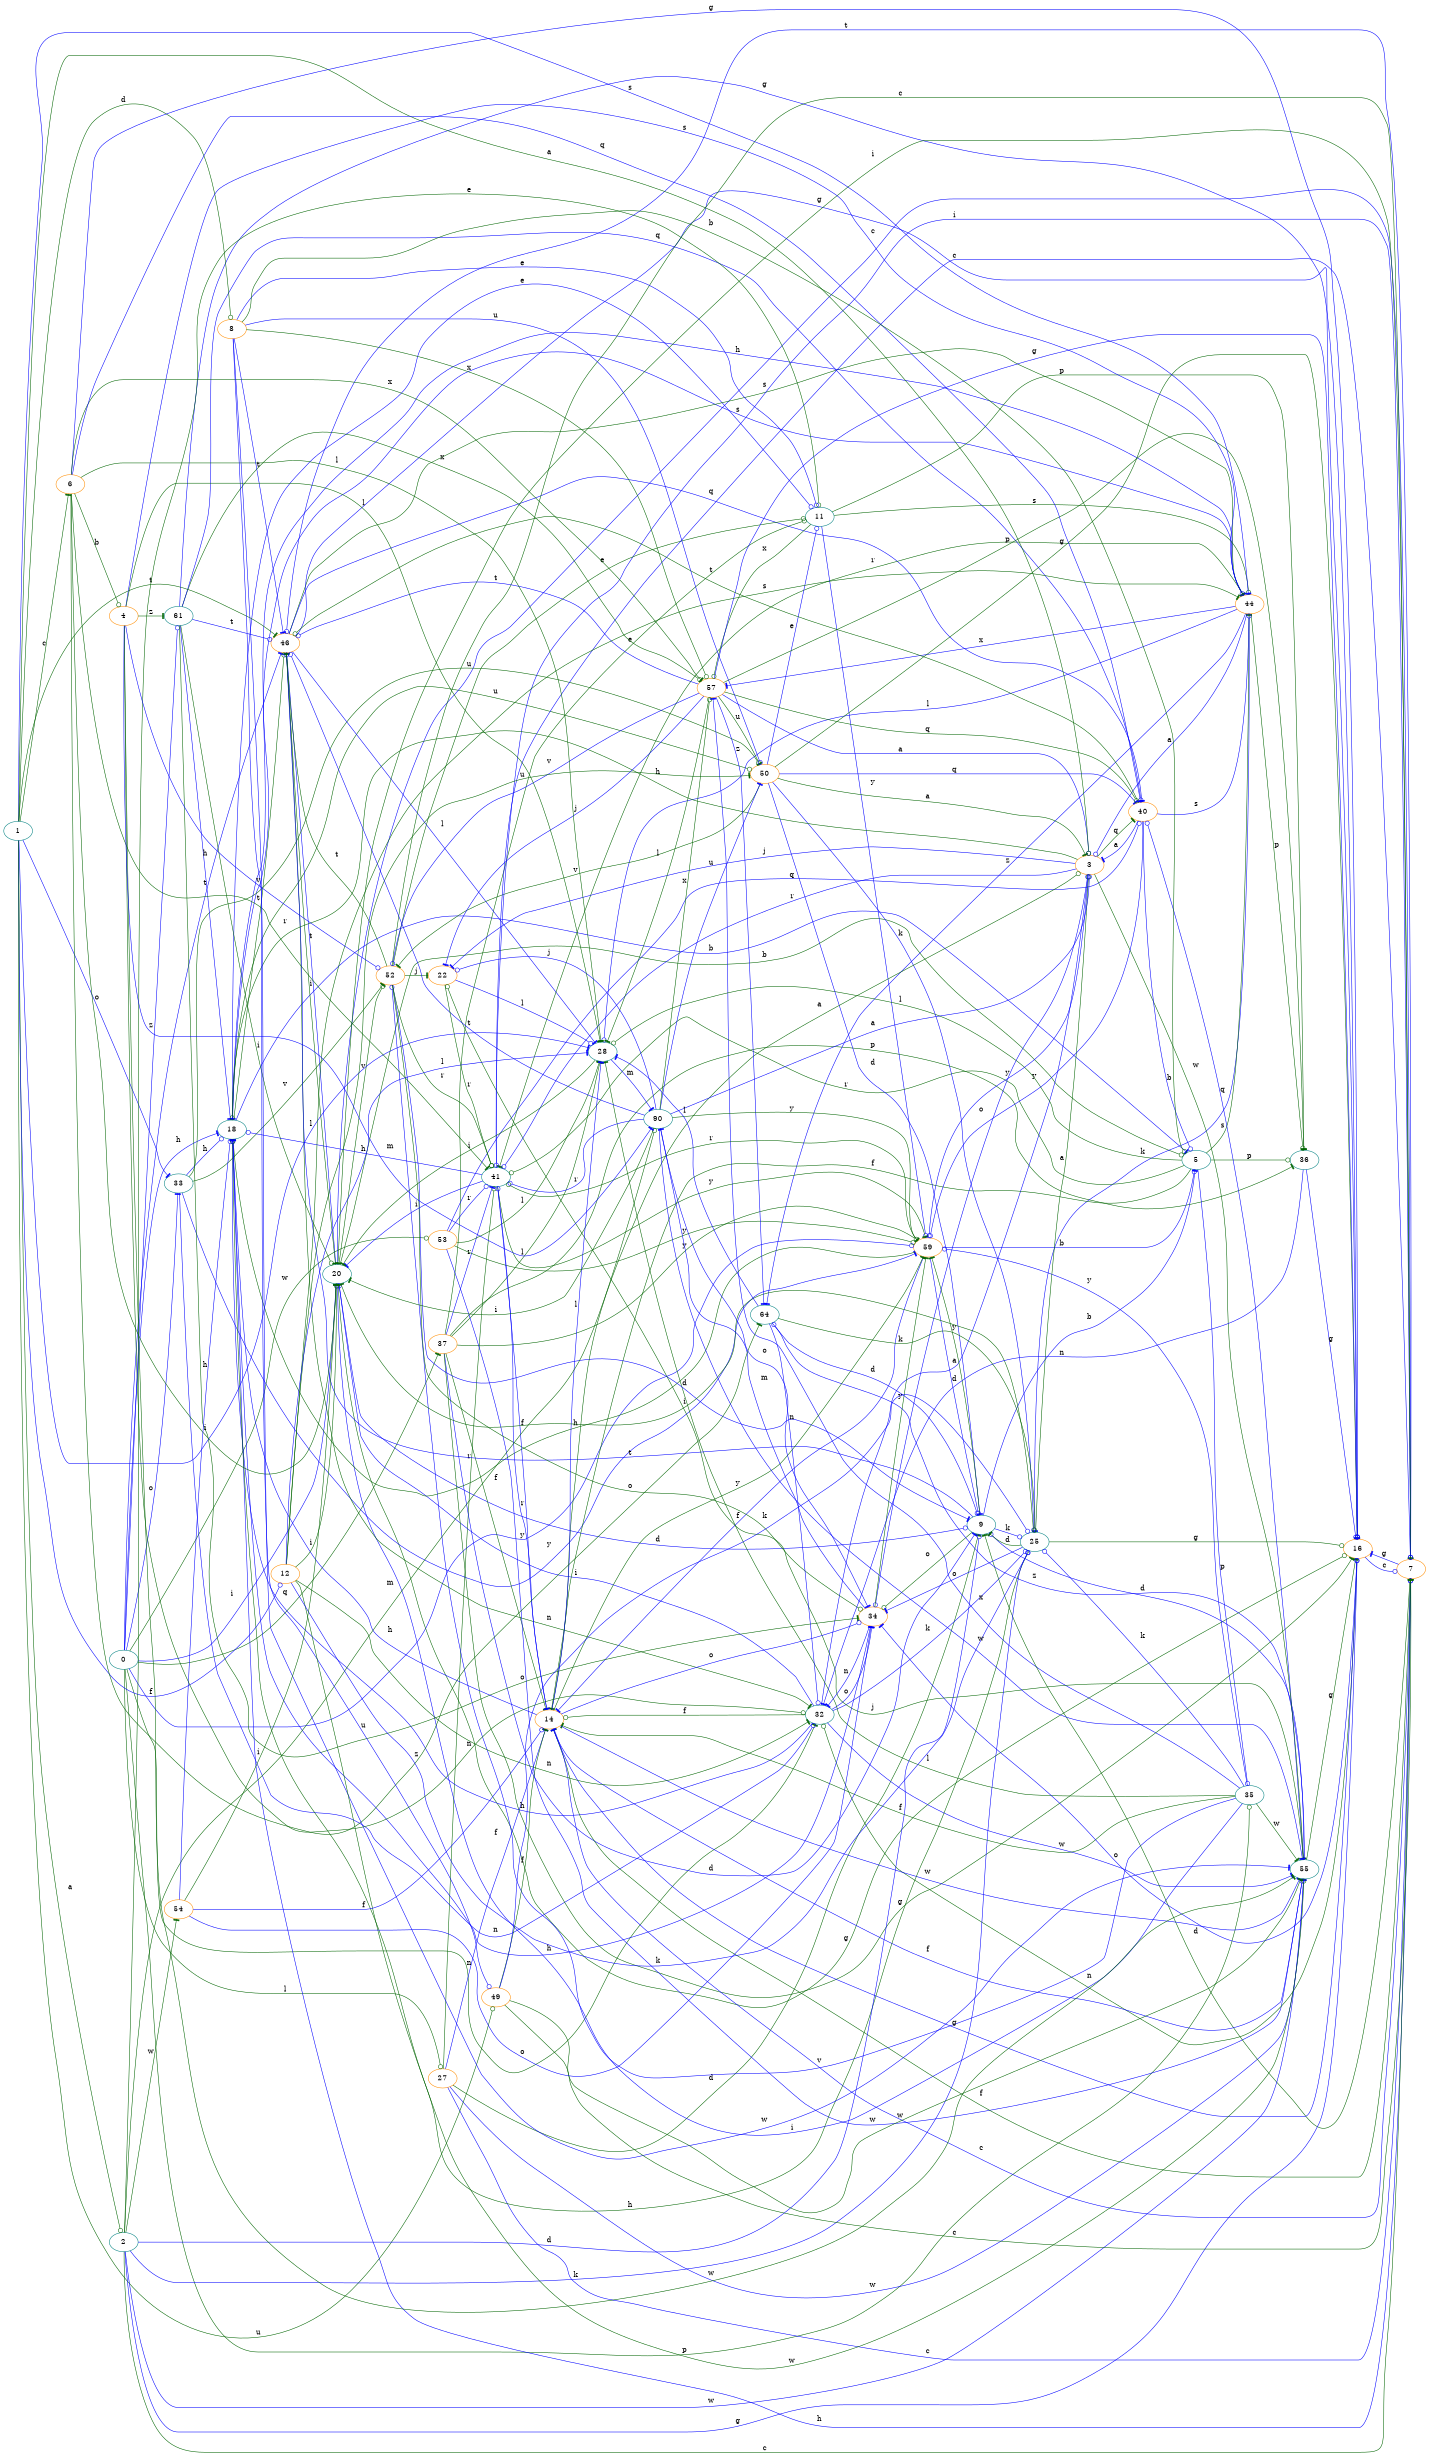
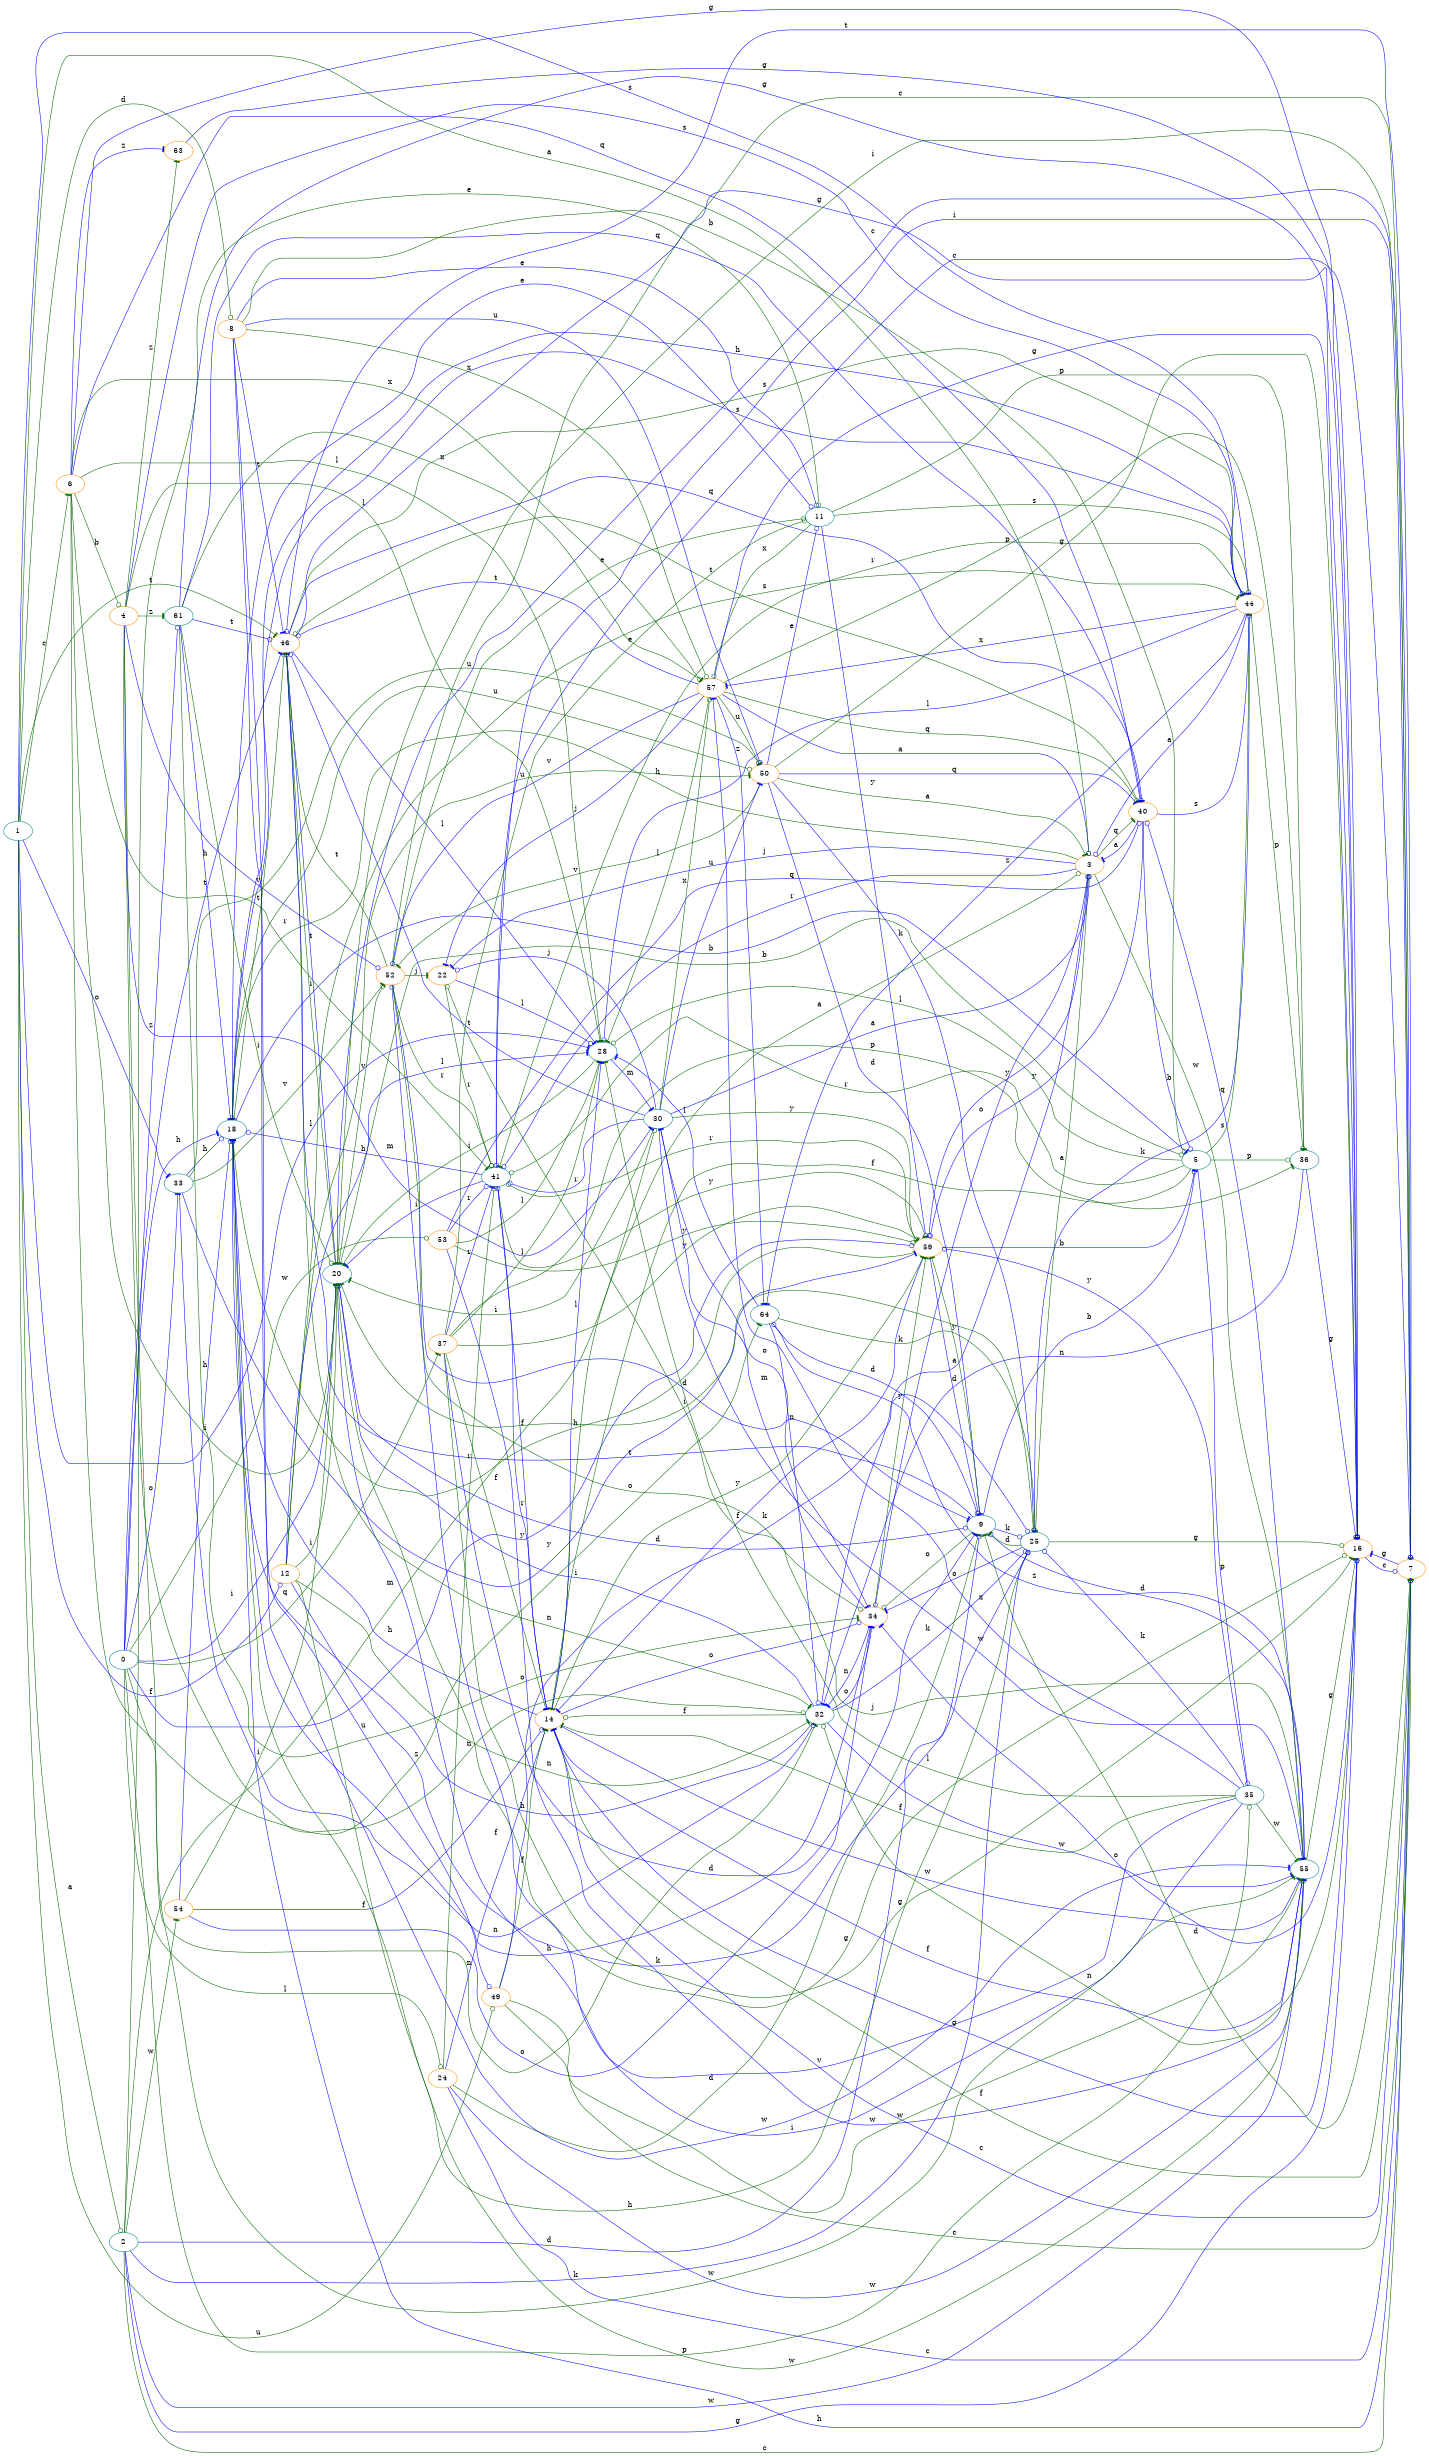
none -> (179, 151)
(658, 1119) -> (658, 1119)
(443, 2078) -> (443, 2078)
